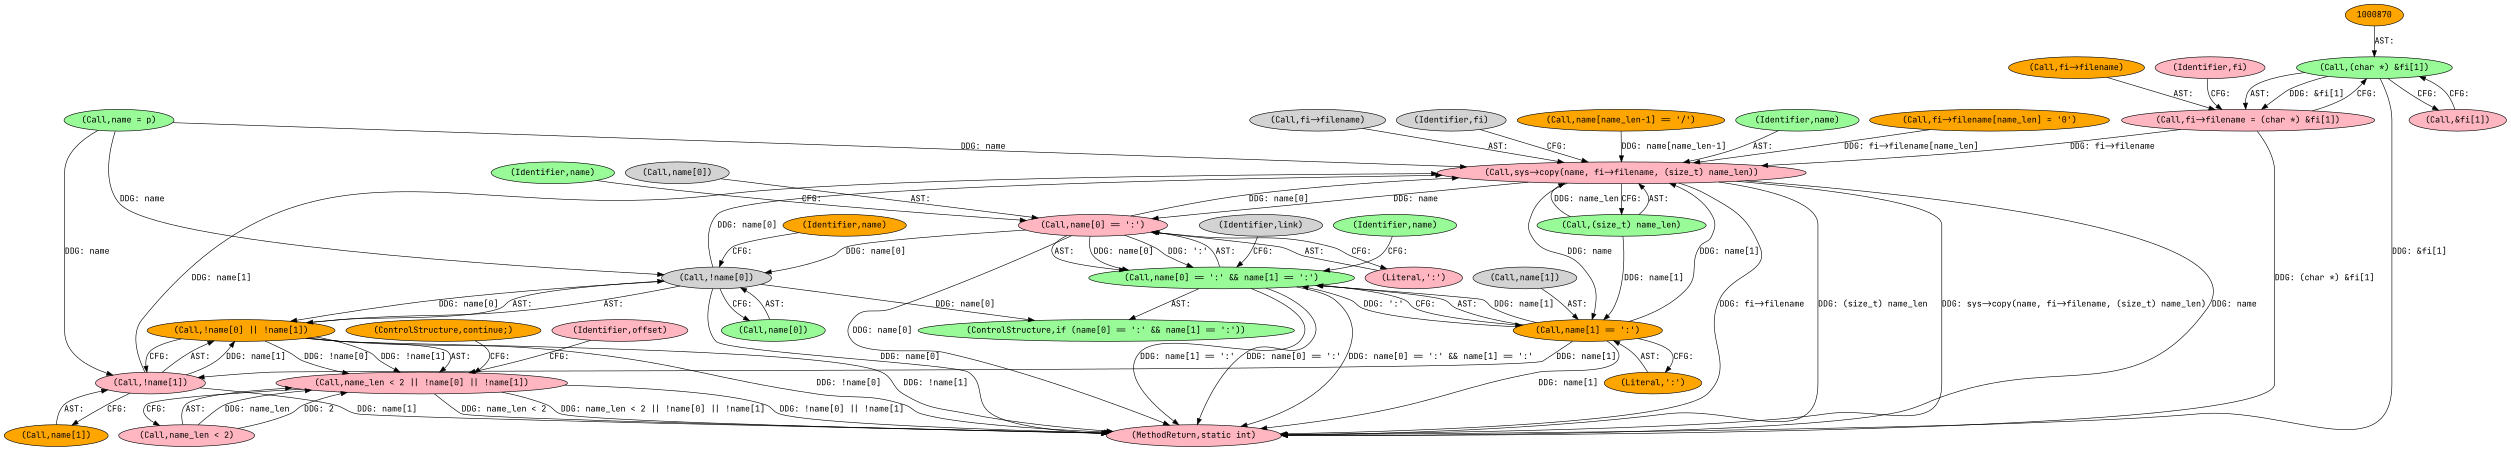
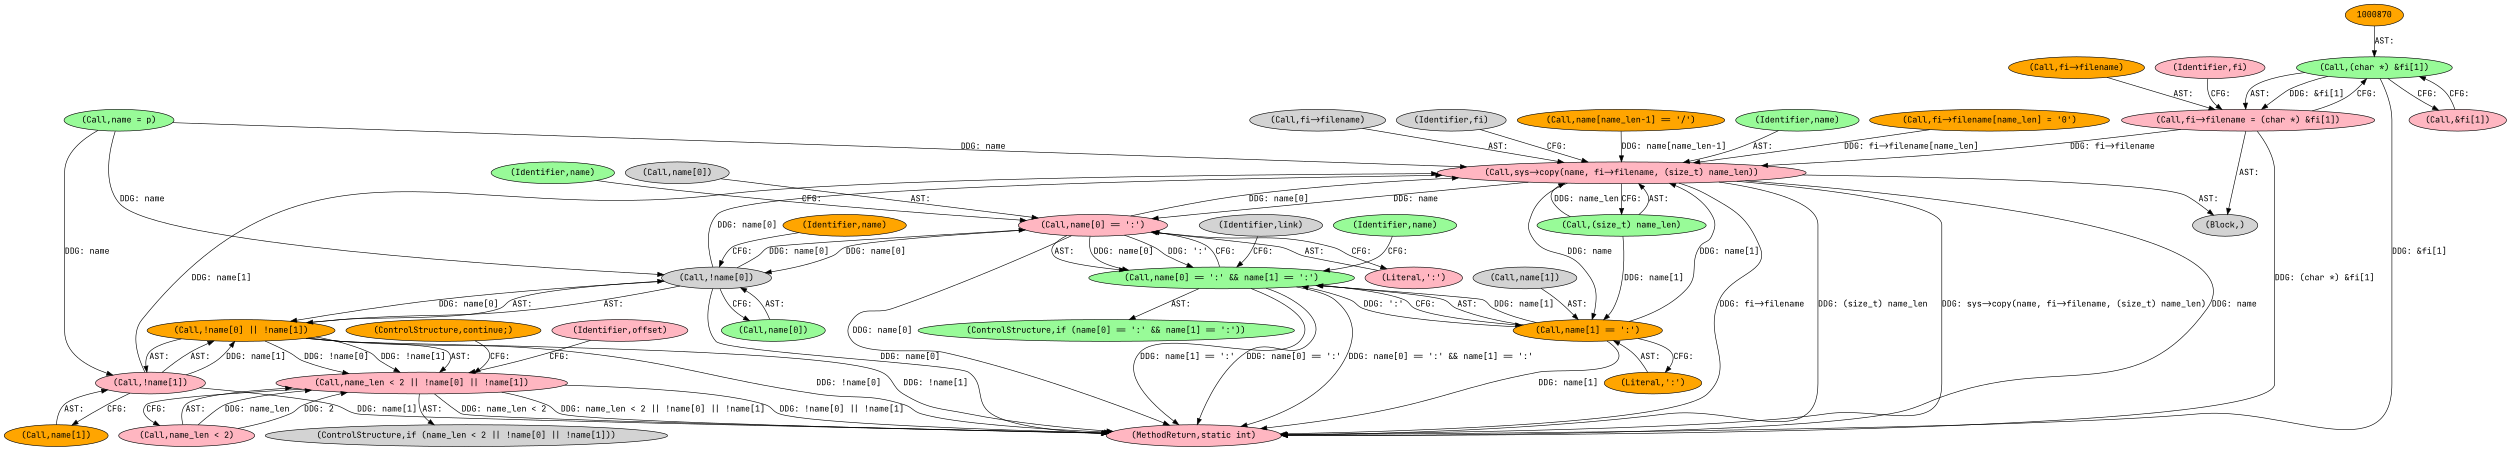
none -> (2225, 225)
(1228, 252) -> (1228, 252)
(895, 302) -> (868, 239)
(162, 357) -> (162, 357)
(891, 370) -> none
none -> (466, 436)
